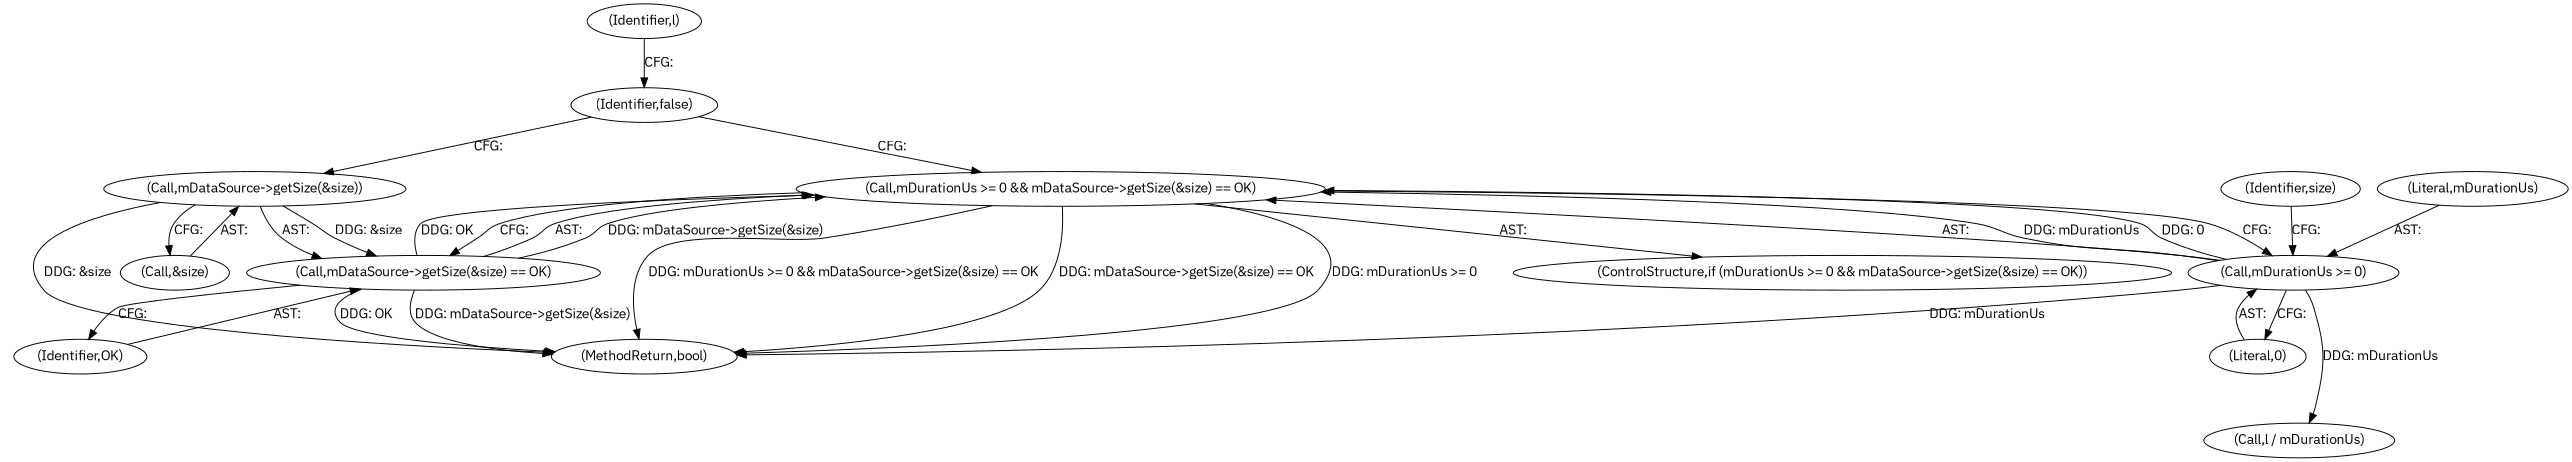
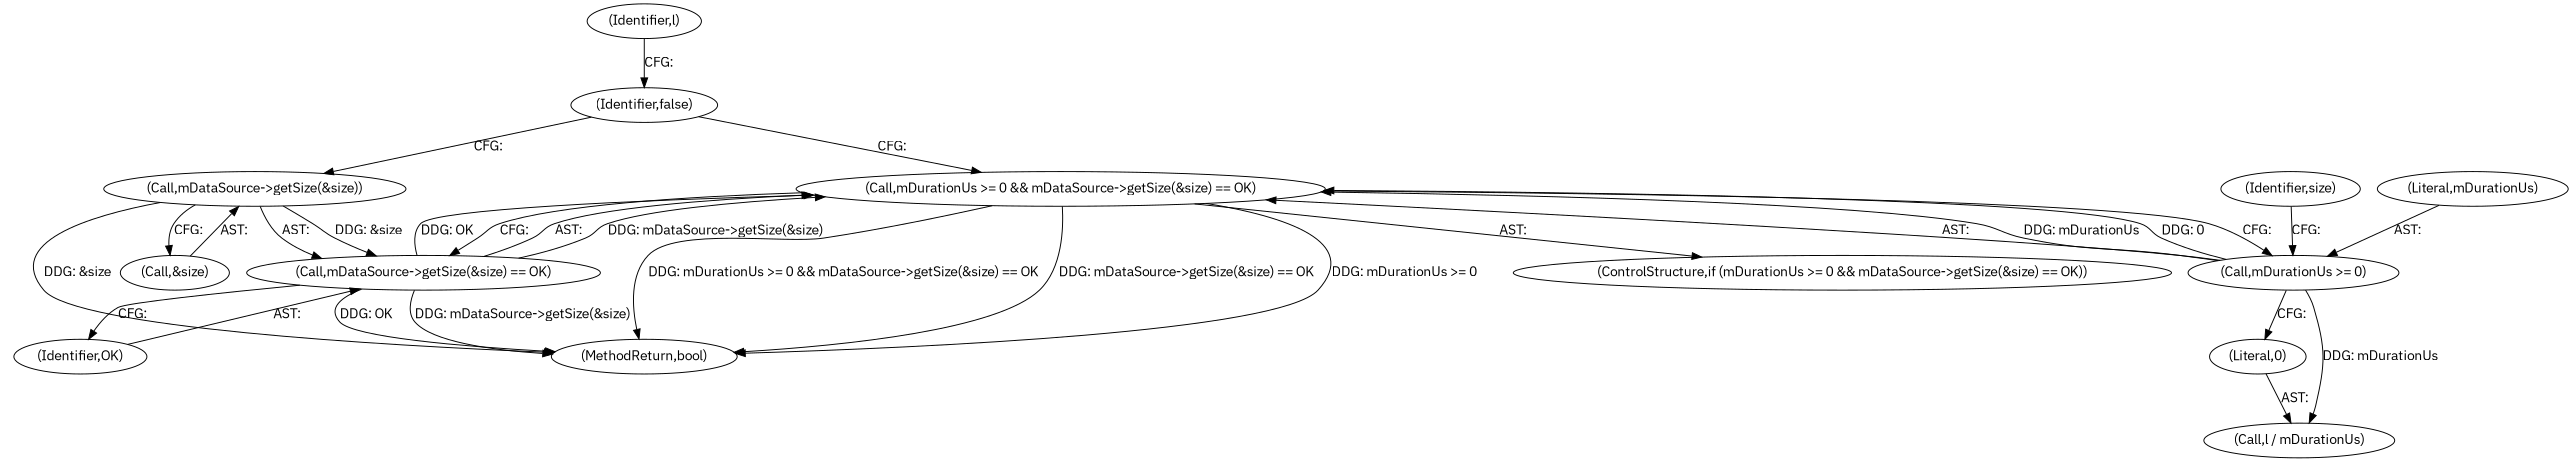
(2236, 316) -> (2276, 394)
(1484, 335) -> none
